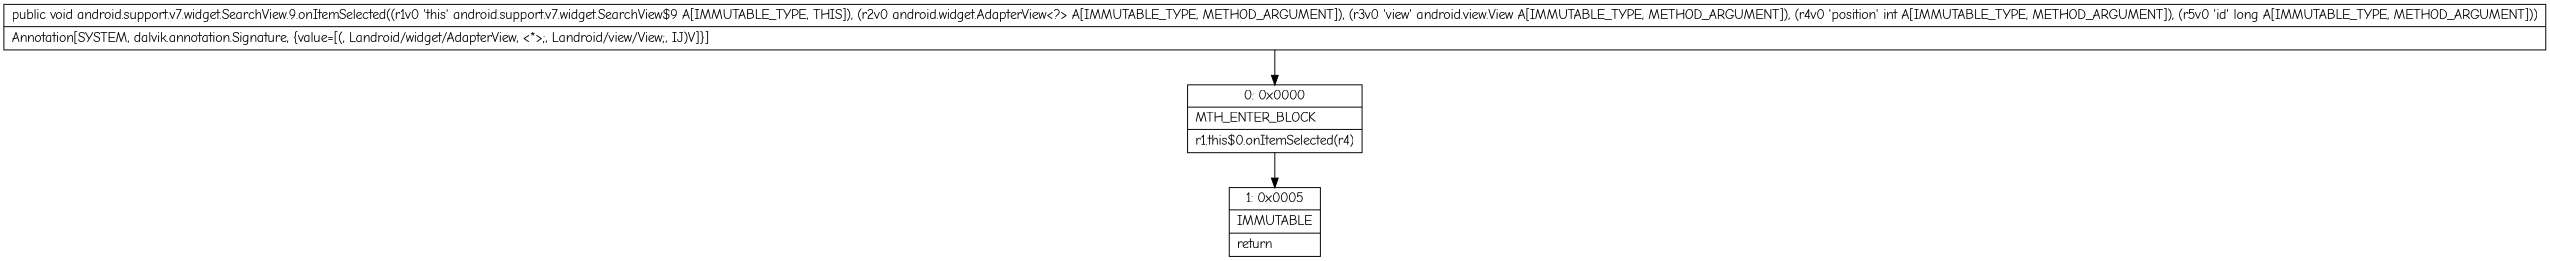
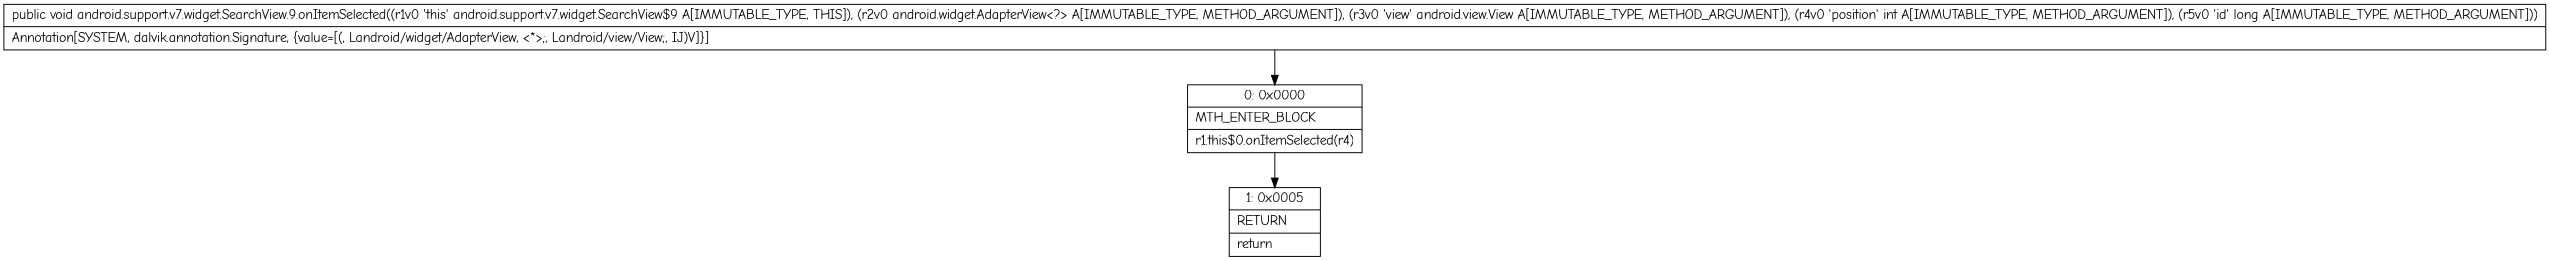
(1275, 221) -> (1262, 221)
